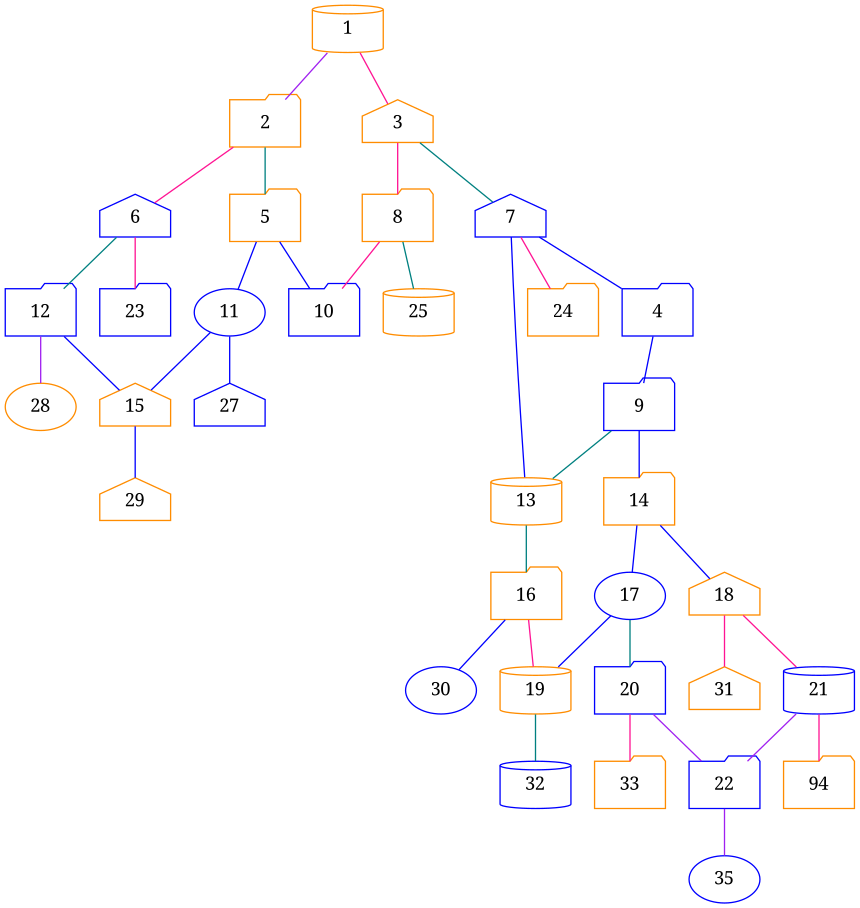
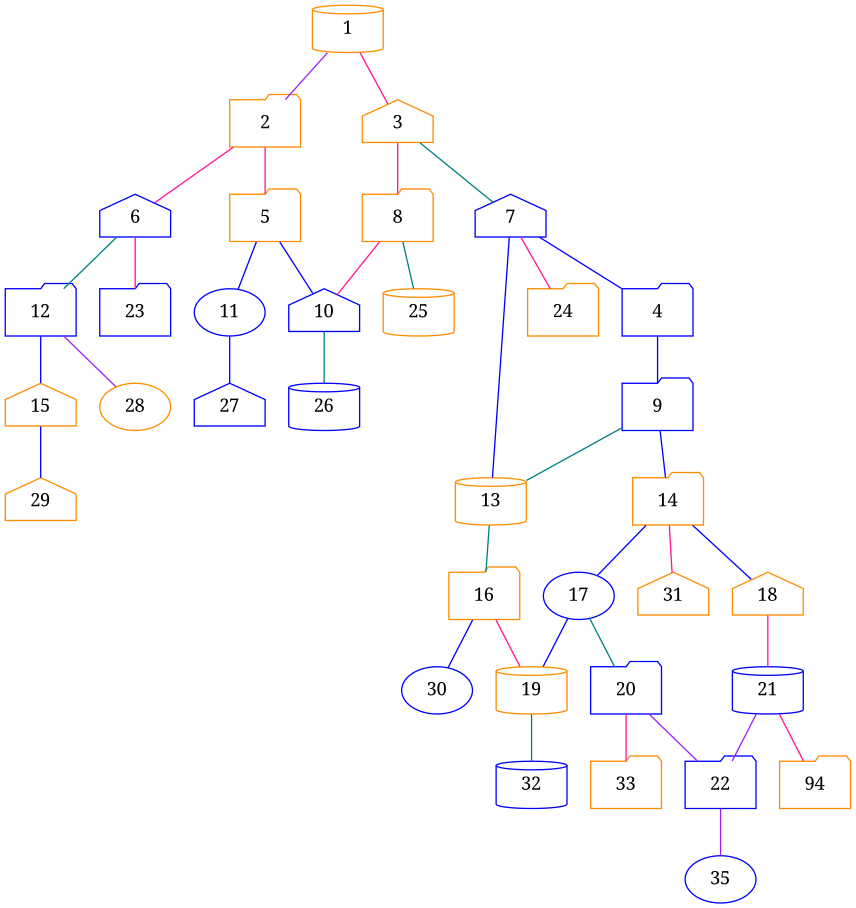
(265, 171) -> (265, 171)
(324, 312) -> (324, 312)
(181, 361) -> none
none -> (324, 407)
(724, 641) -> (671, 549)
